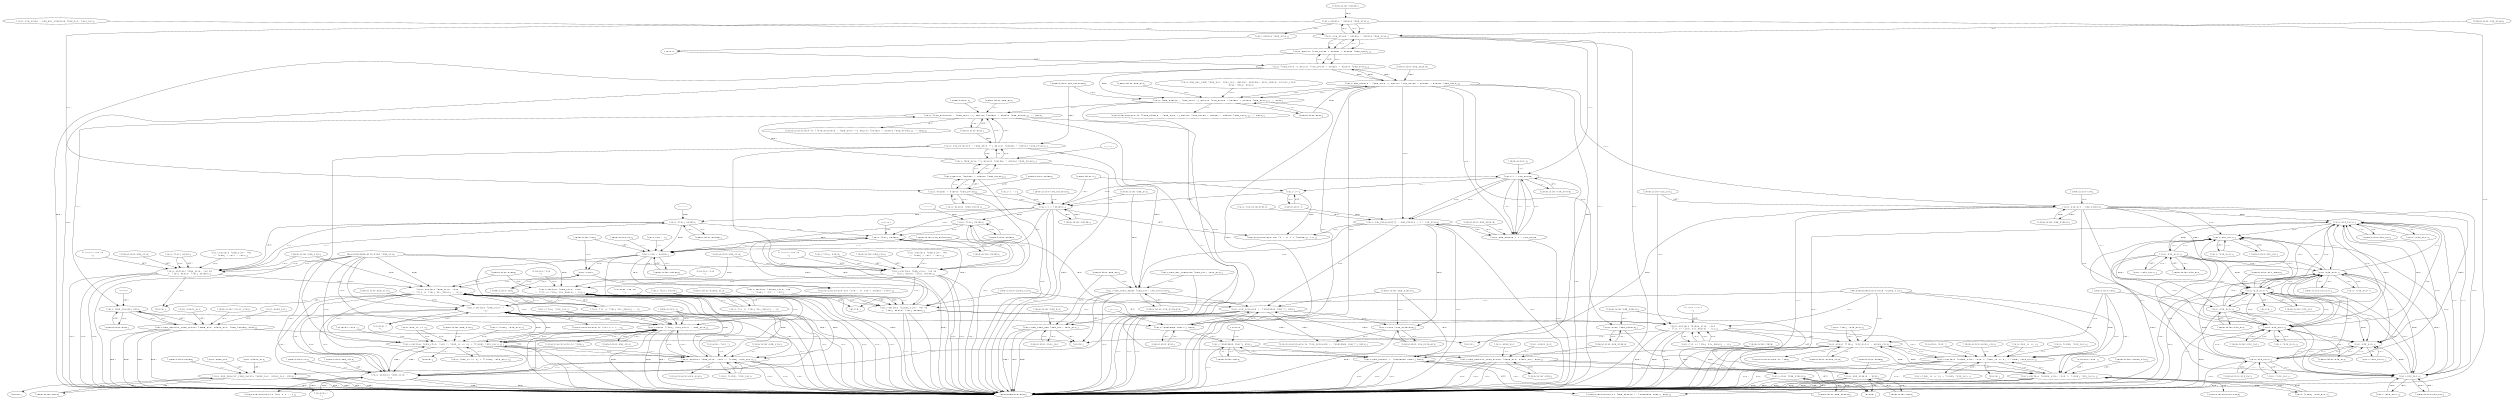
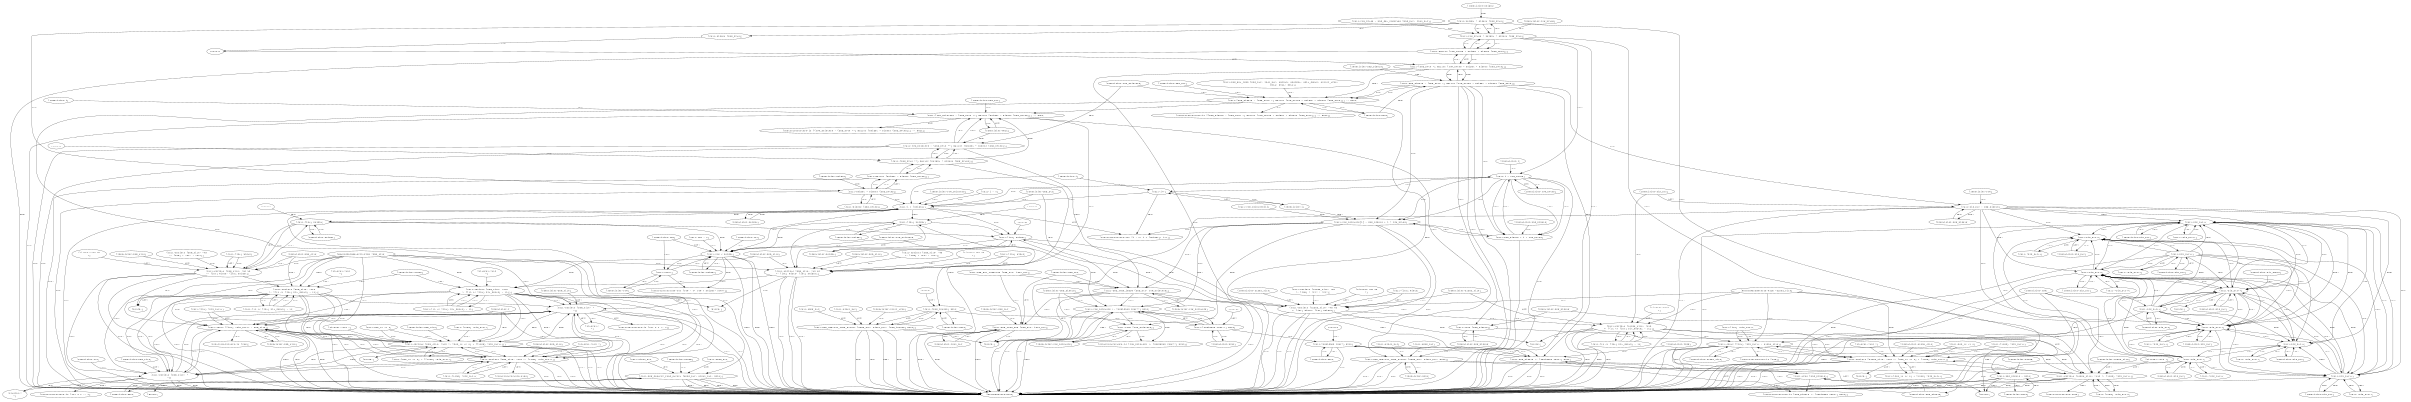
none -> (690, 263)
